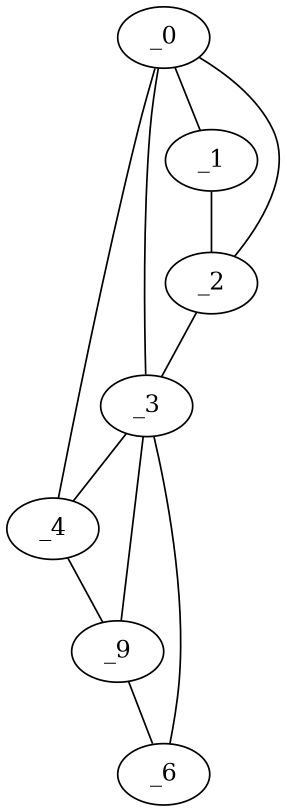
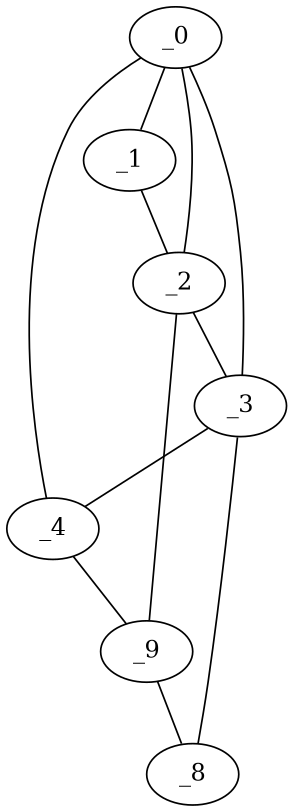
(132, 529) -> (162, 475)
(164, 774) -> (193, 774)
